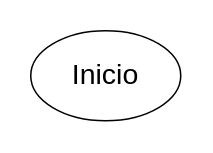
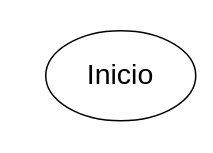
(106, 76) -> (121, 76)
